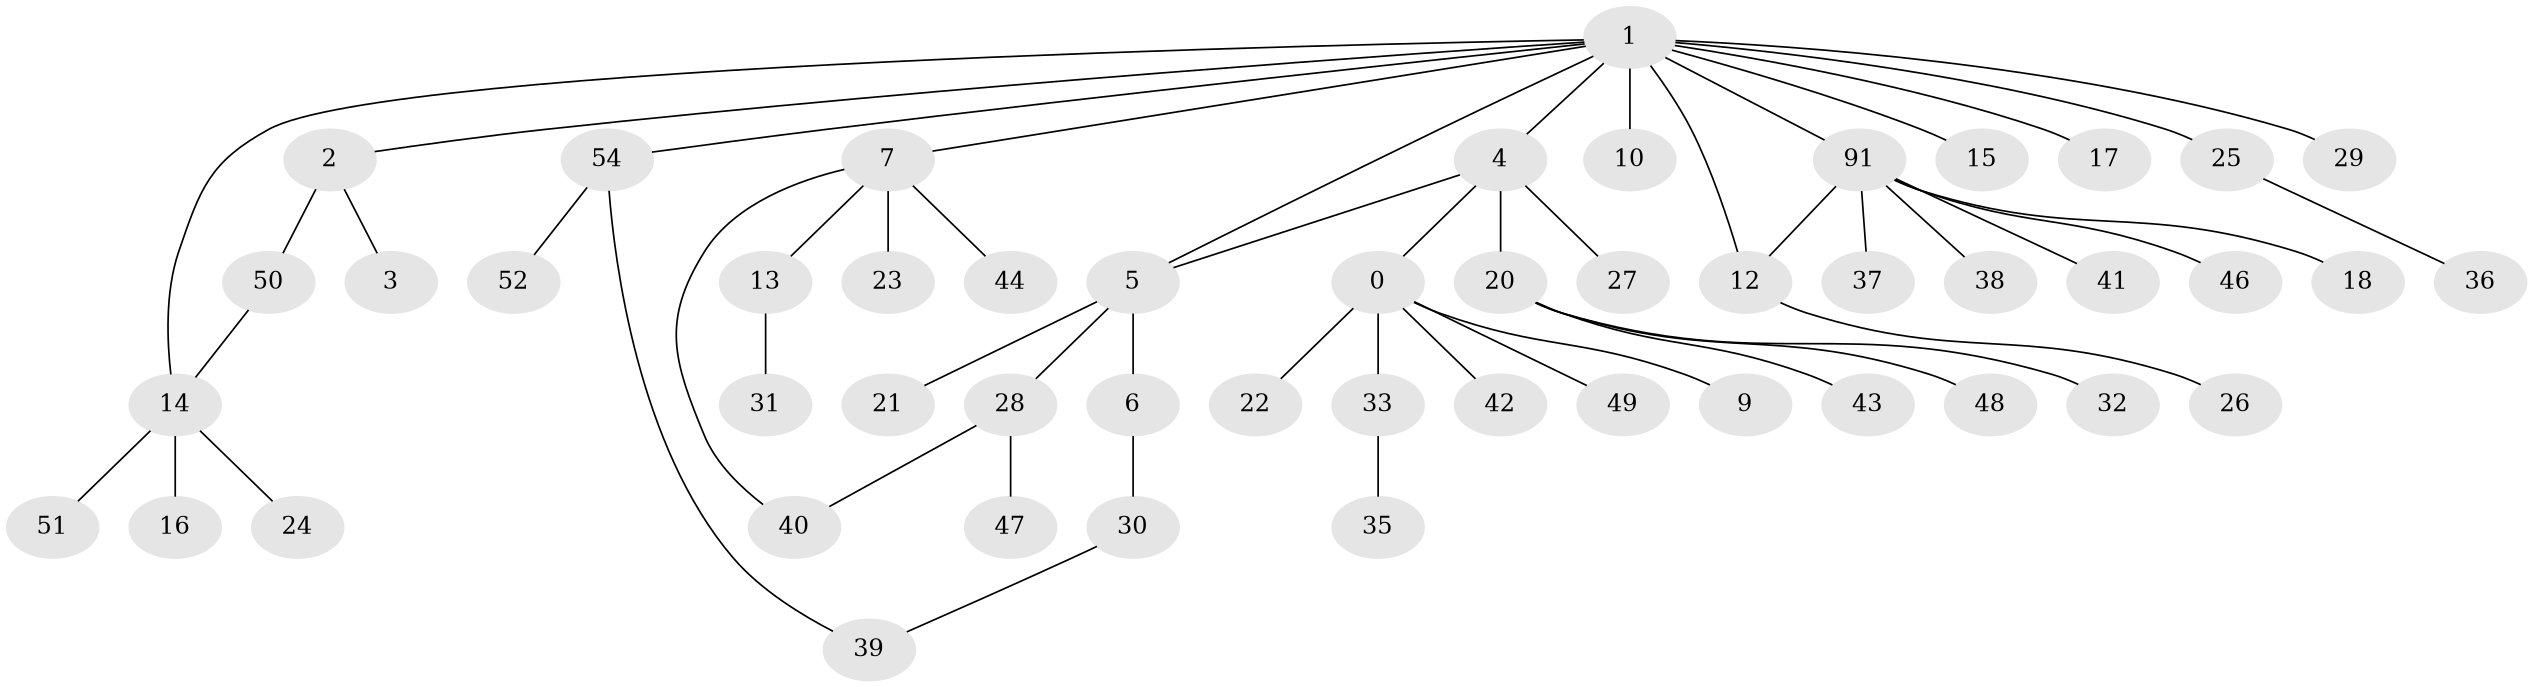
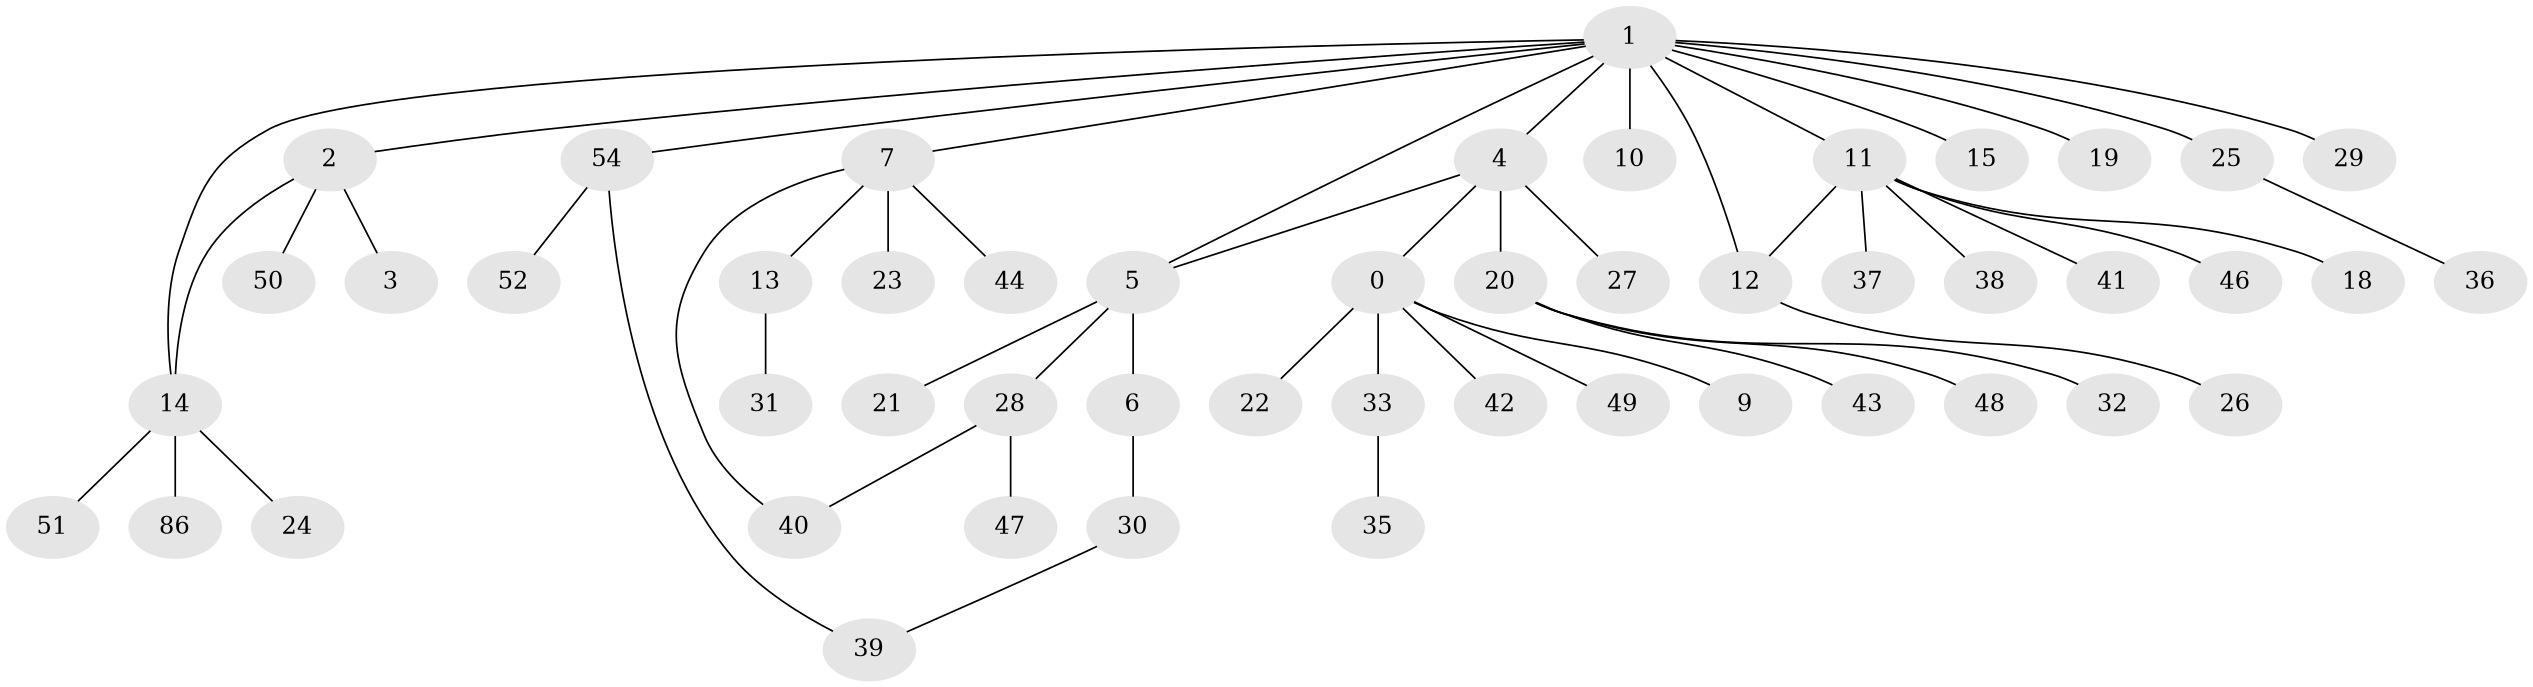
(1860, 160) -> (1860, 160)
(2105, 160) -> (2105, 160)
(222, 344) -> (204, 258)
(175, 527) -> (175, 527)
